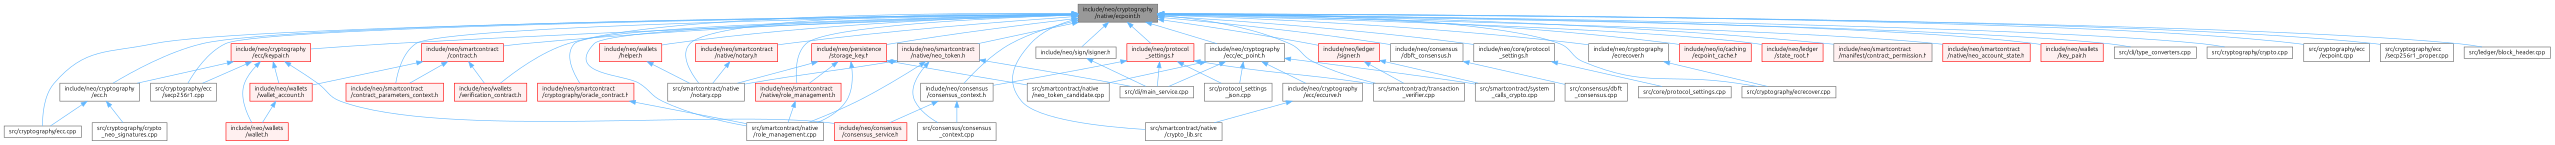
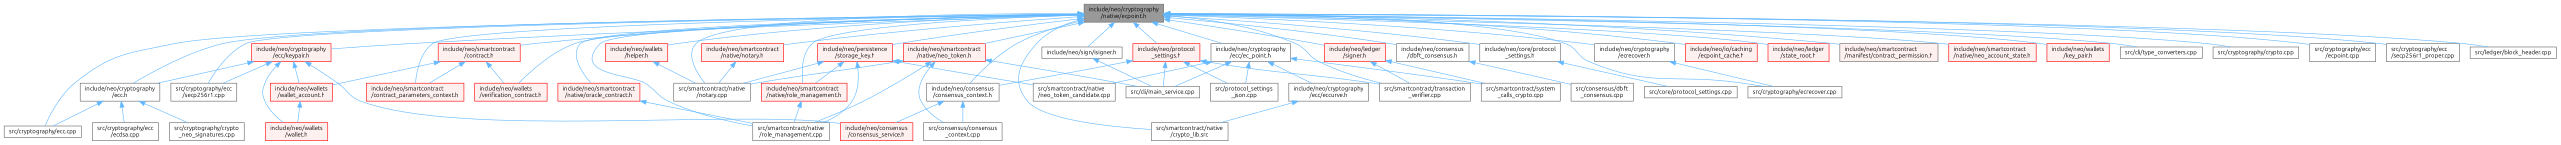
(938, 53) -> (944, 53)
(586, 92) -> (599, 92)
none -> (125, 132)
